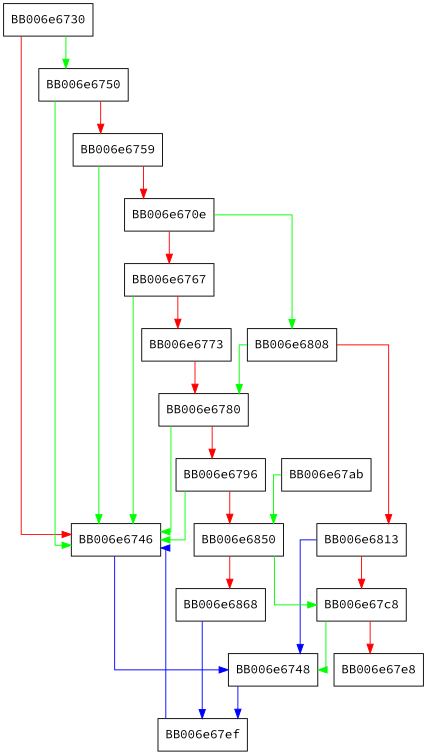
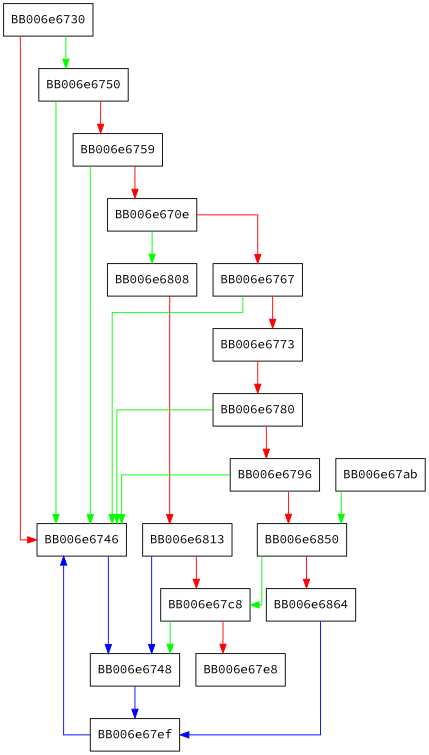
(239, 361) -> none
(221, 605) -> (311, 605)
